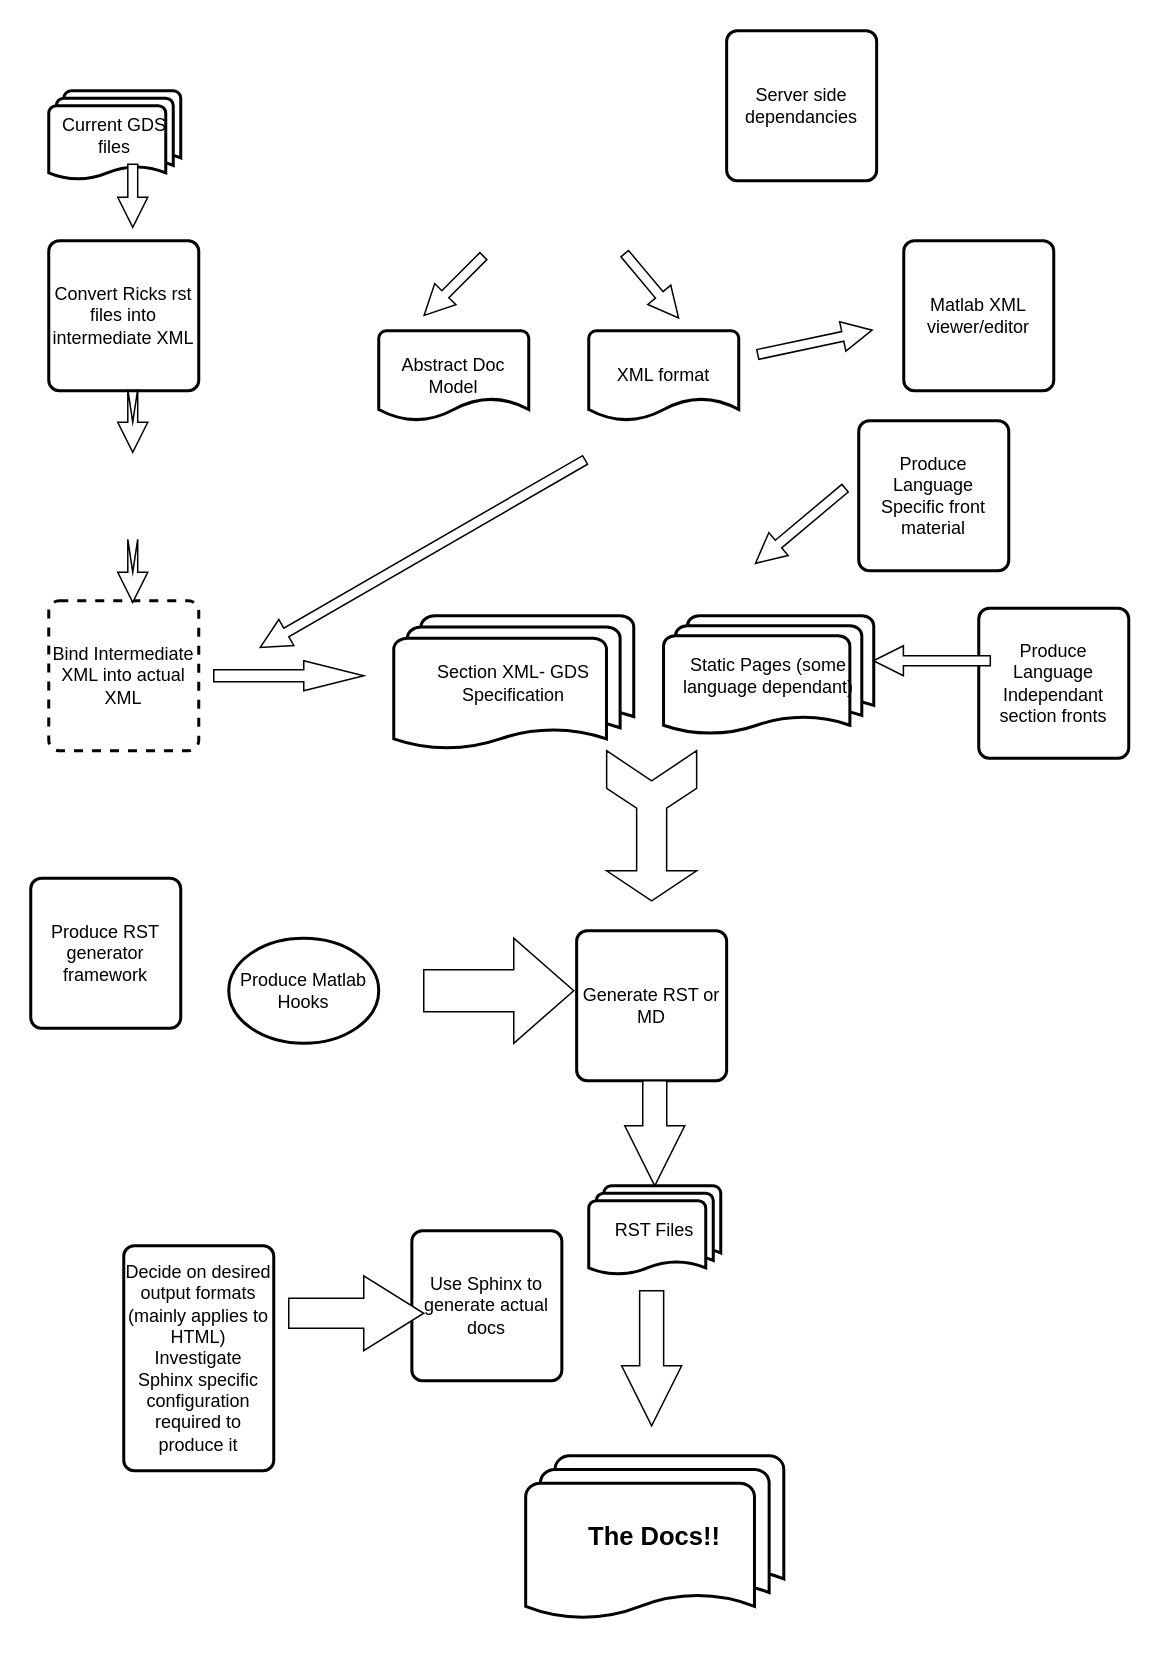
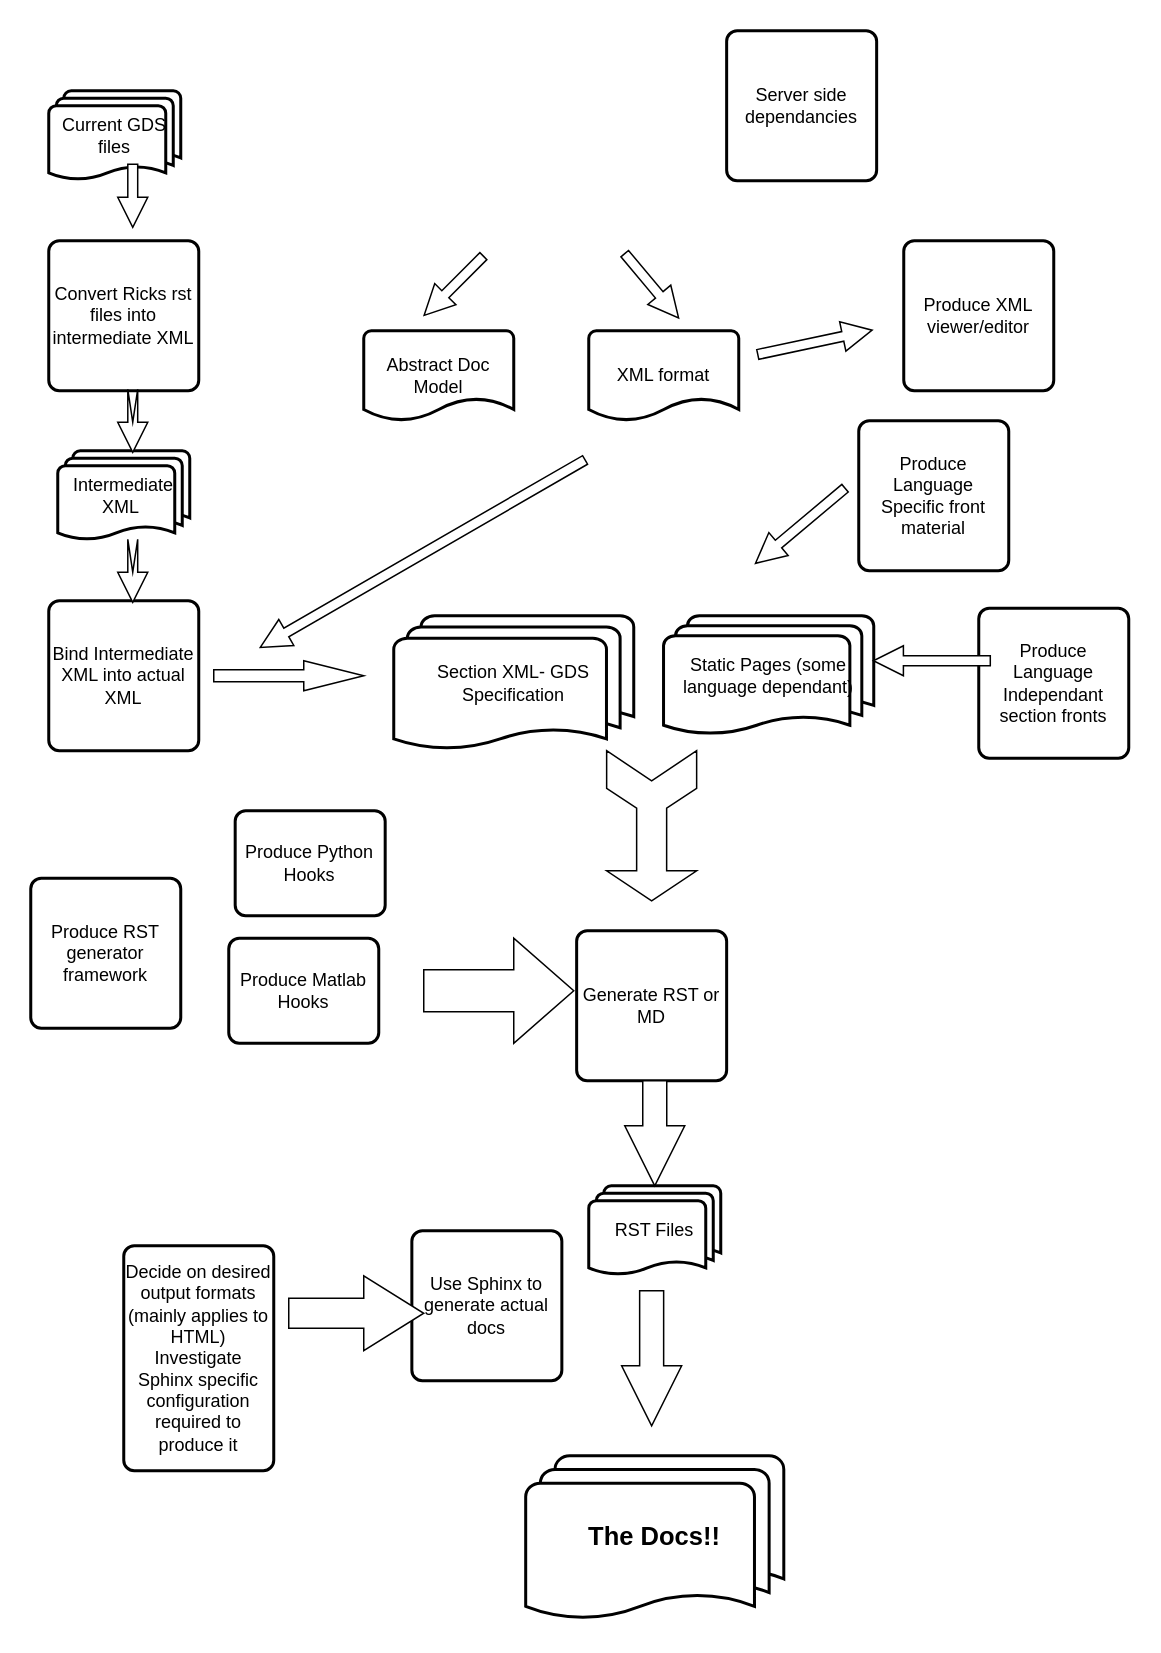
(979, 316) -> (979, 316)
(454, 376) -> (439, 376)
none -> (124, 496)
(124, 676) -> (124, 676)
none -> (310, 863)
(304, 991) -> (304, 991)
